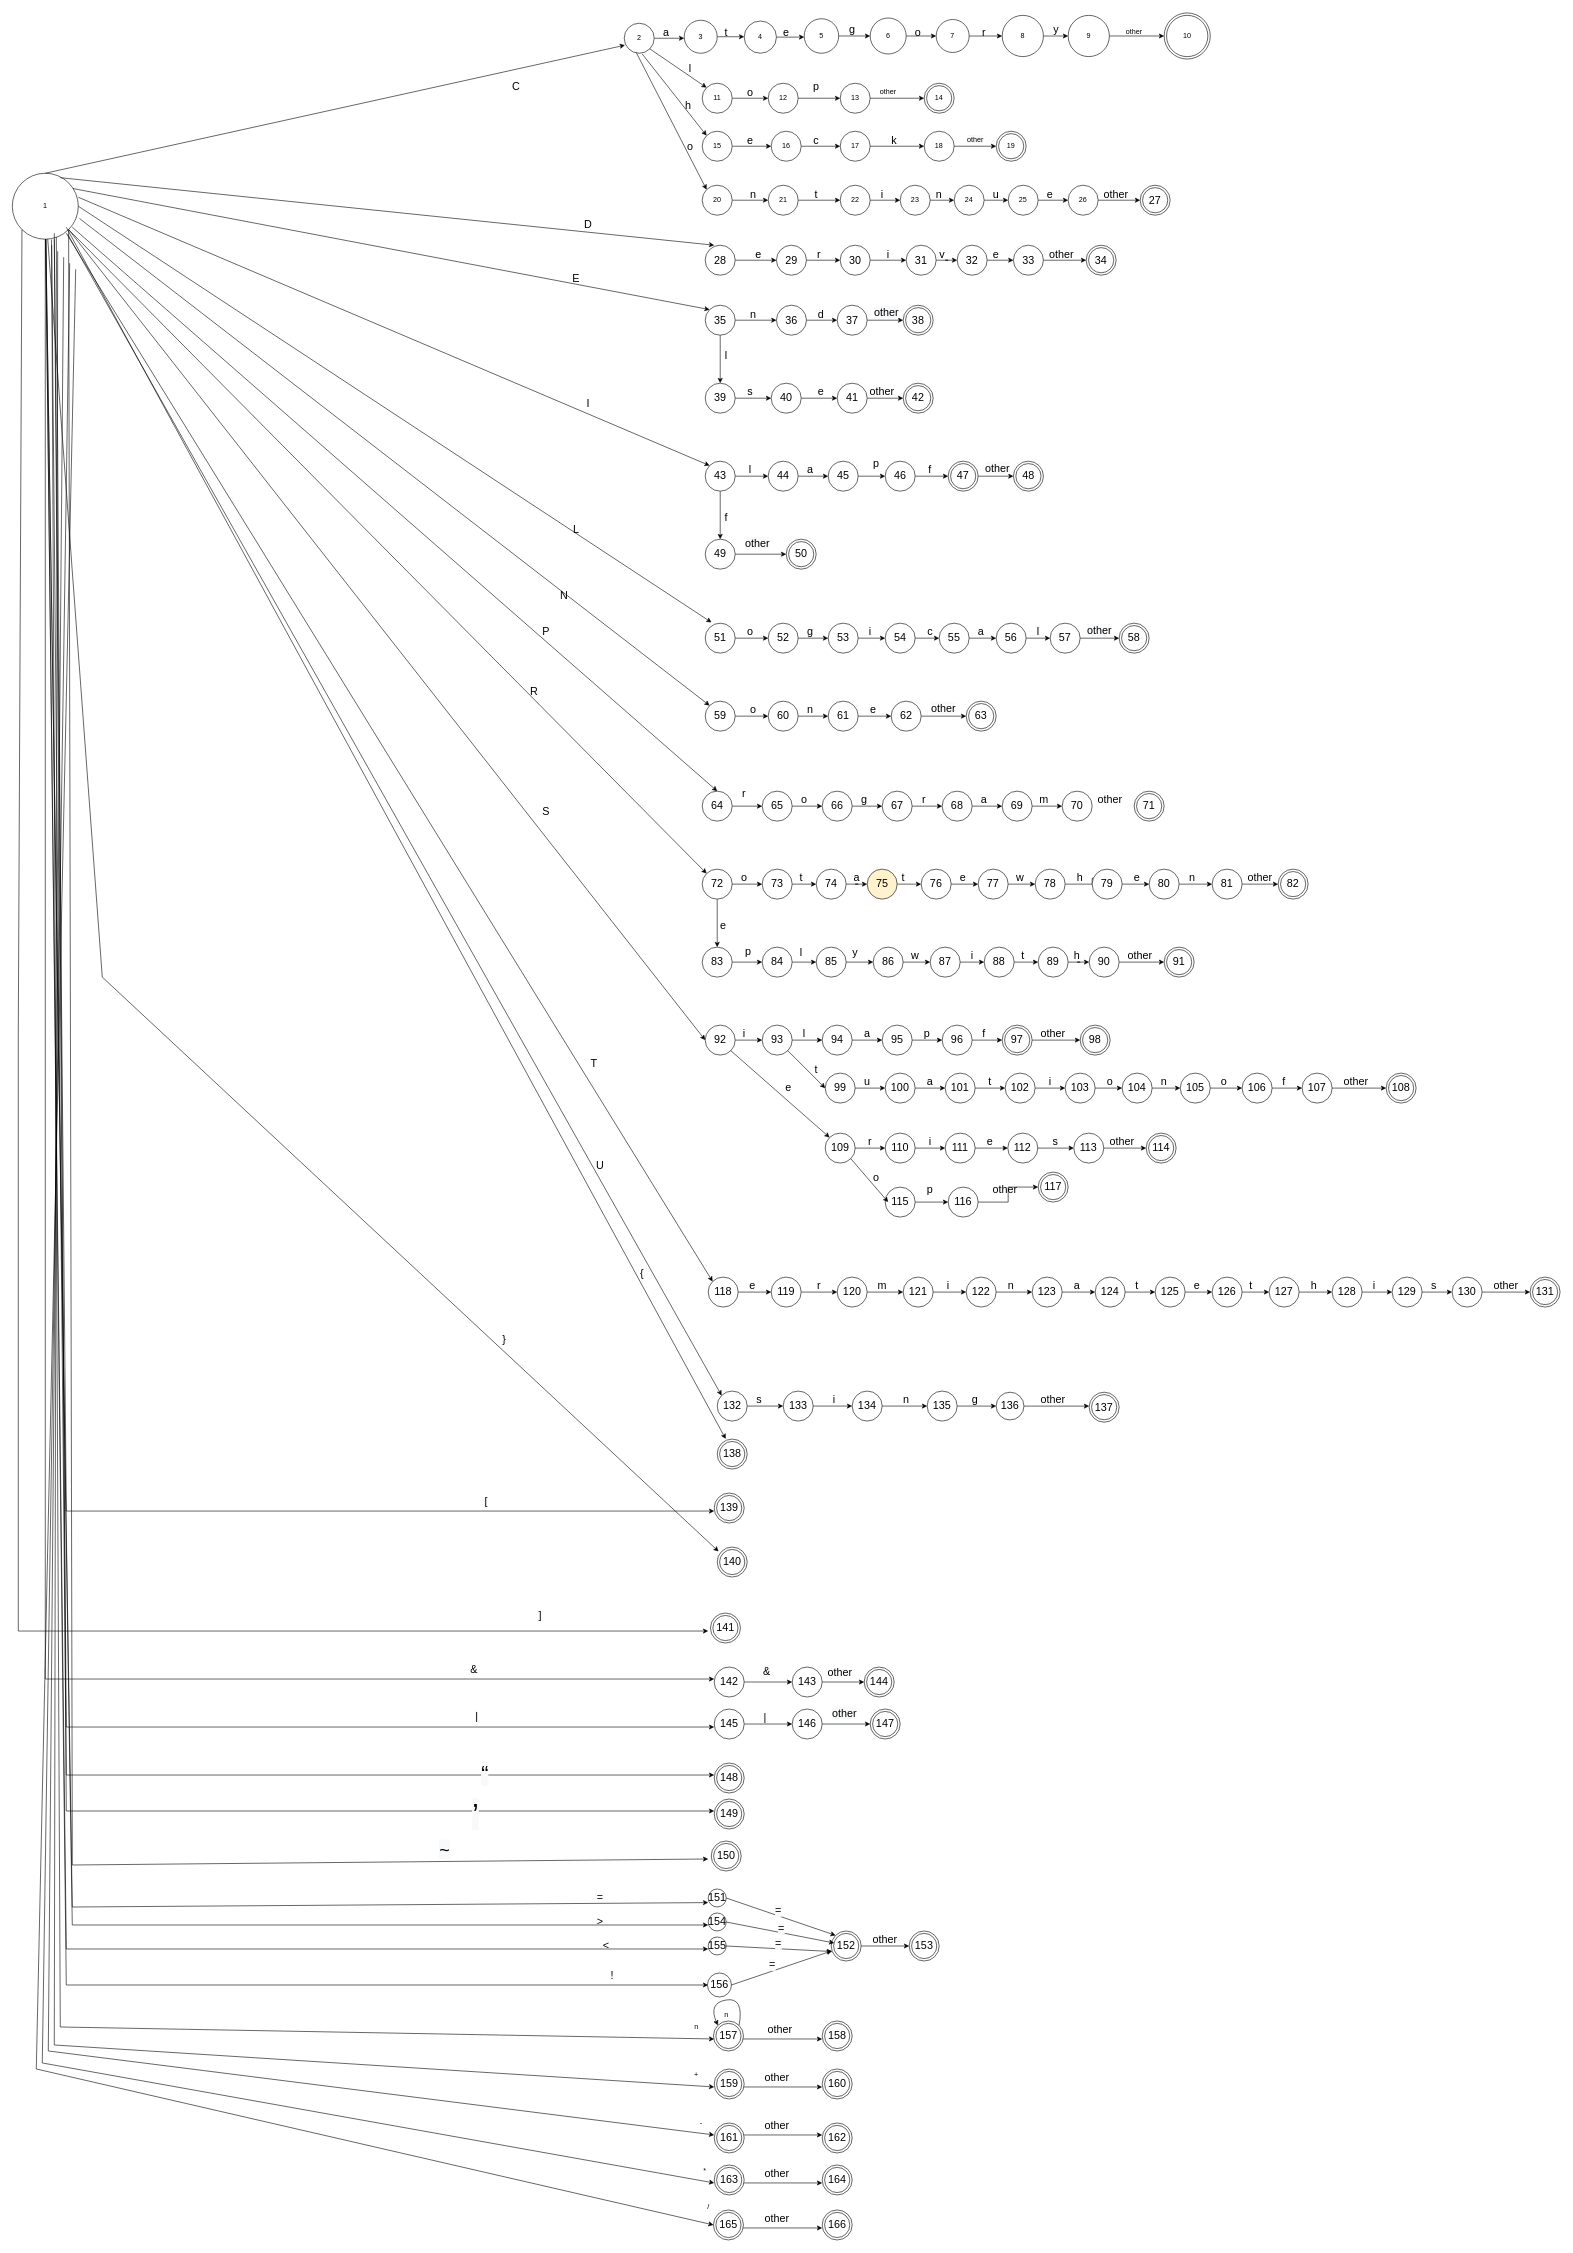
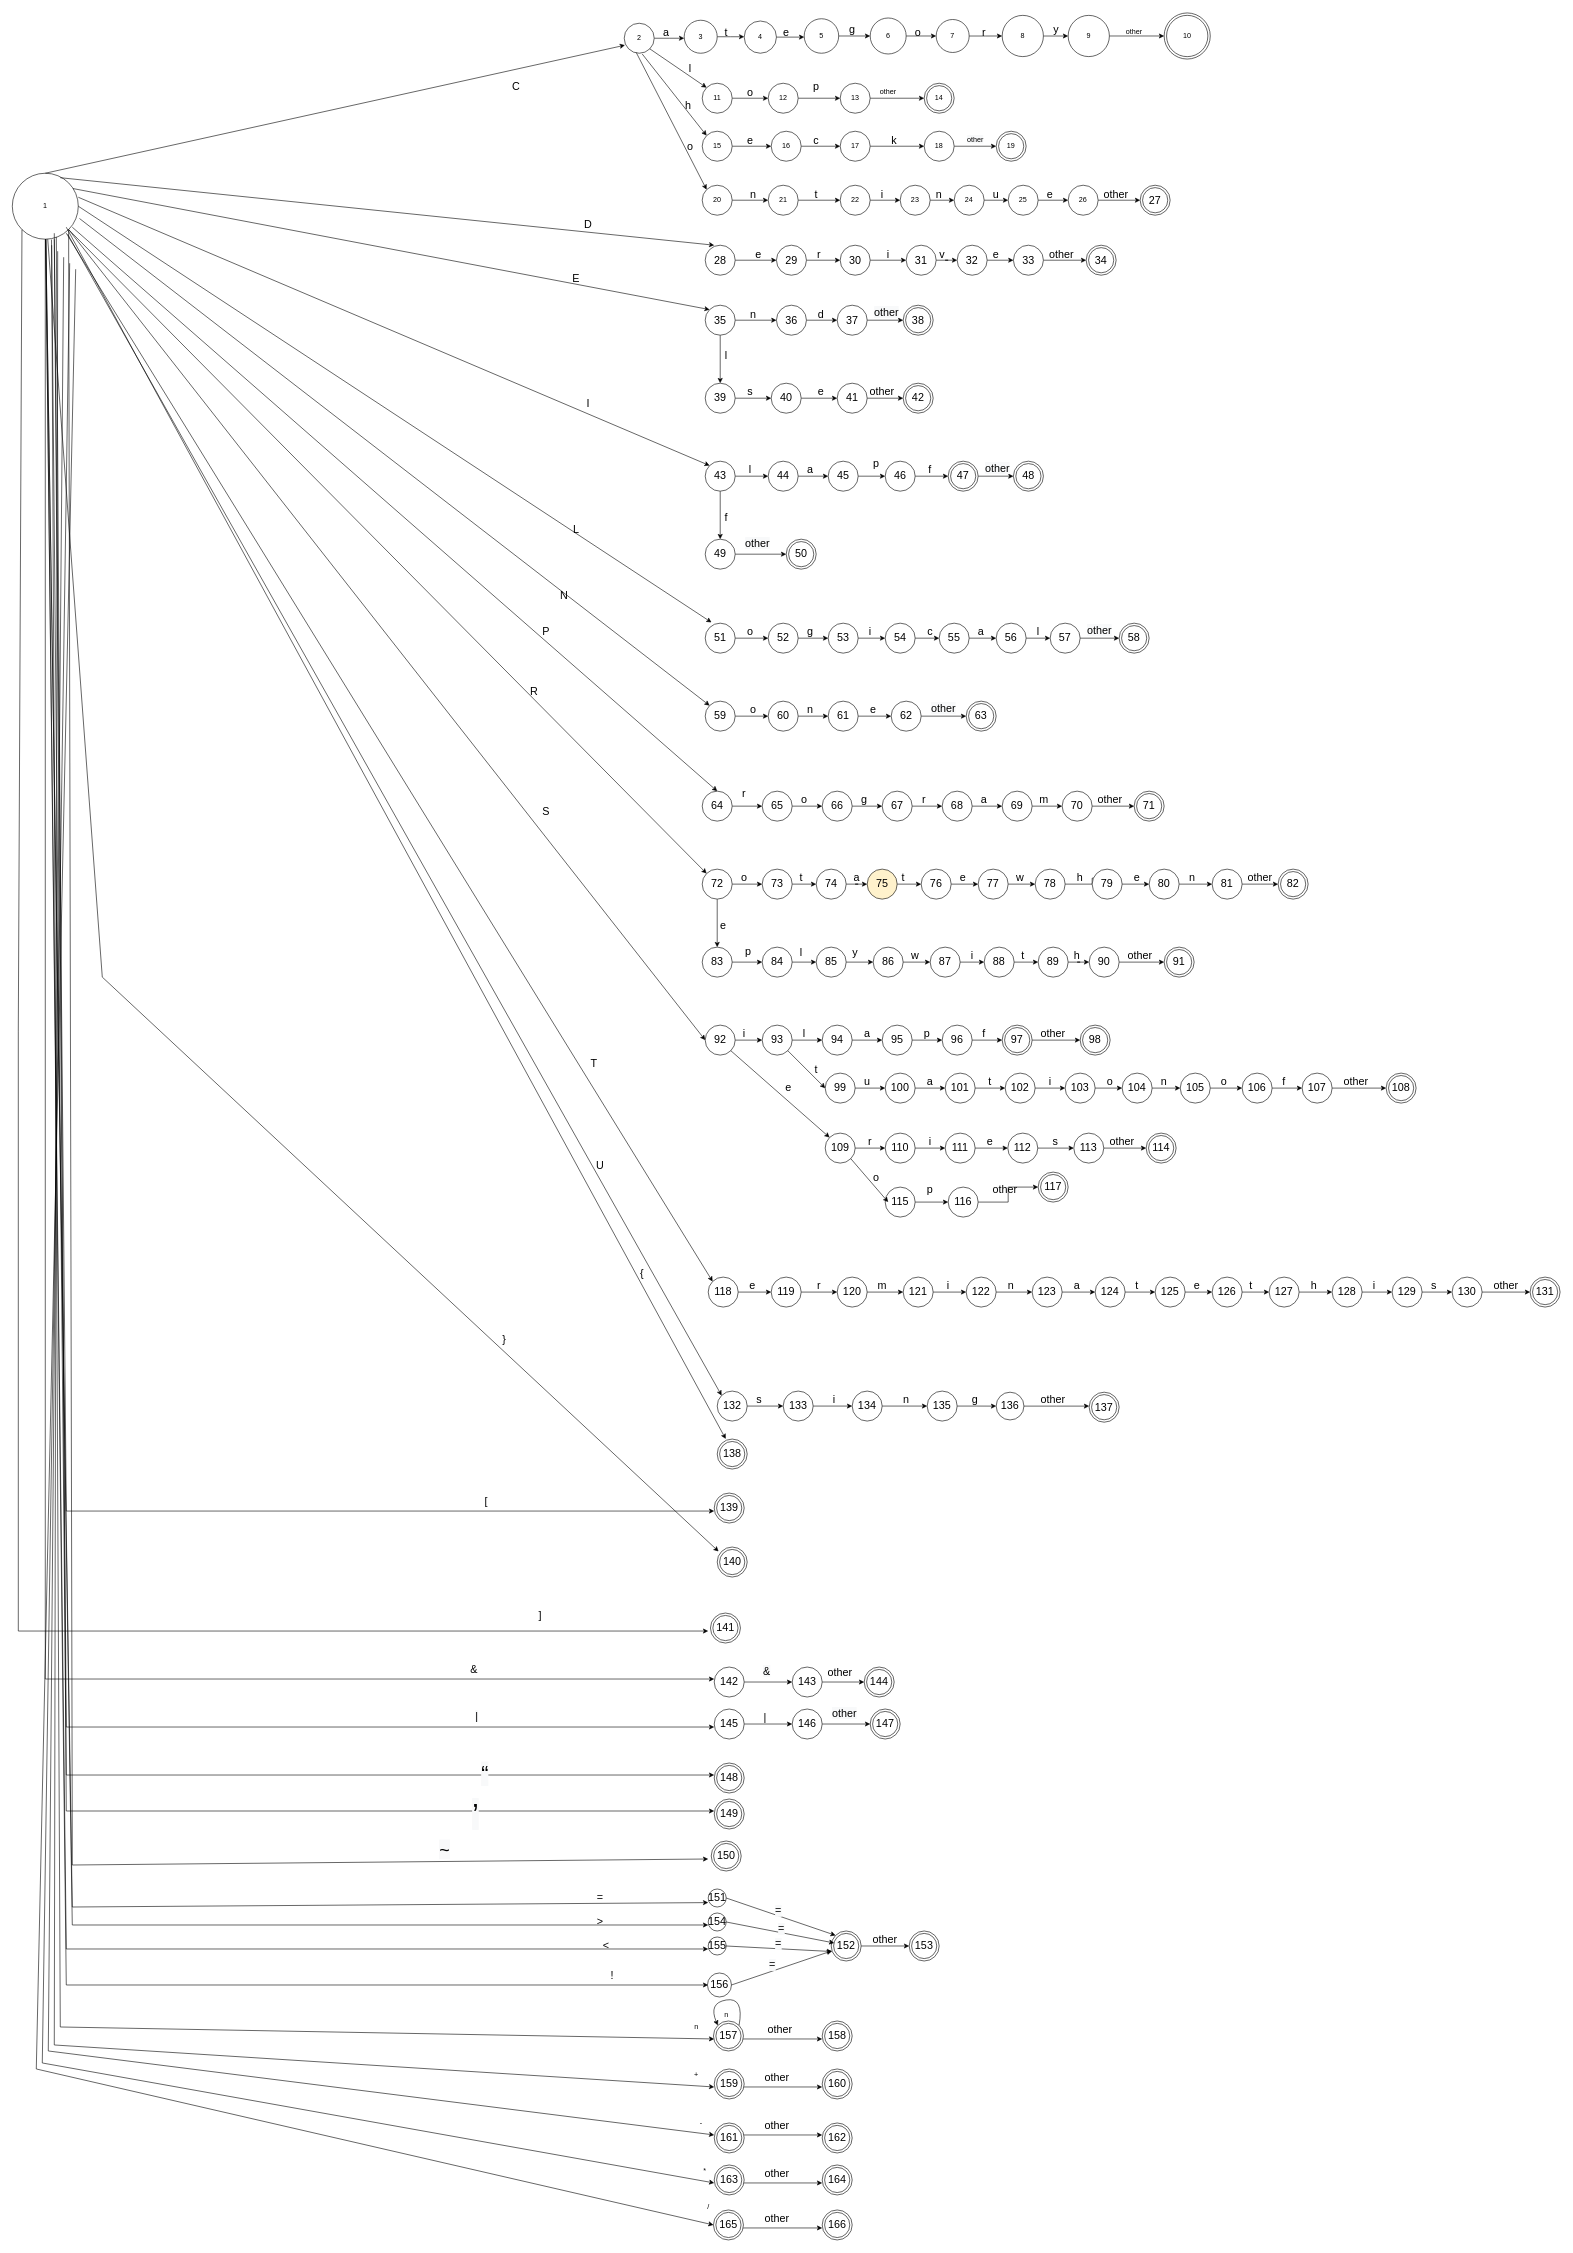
none -> (1128, 806)
